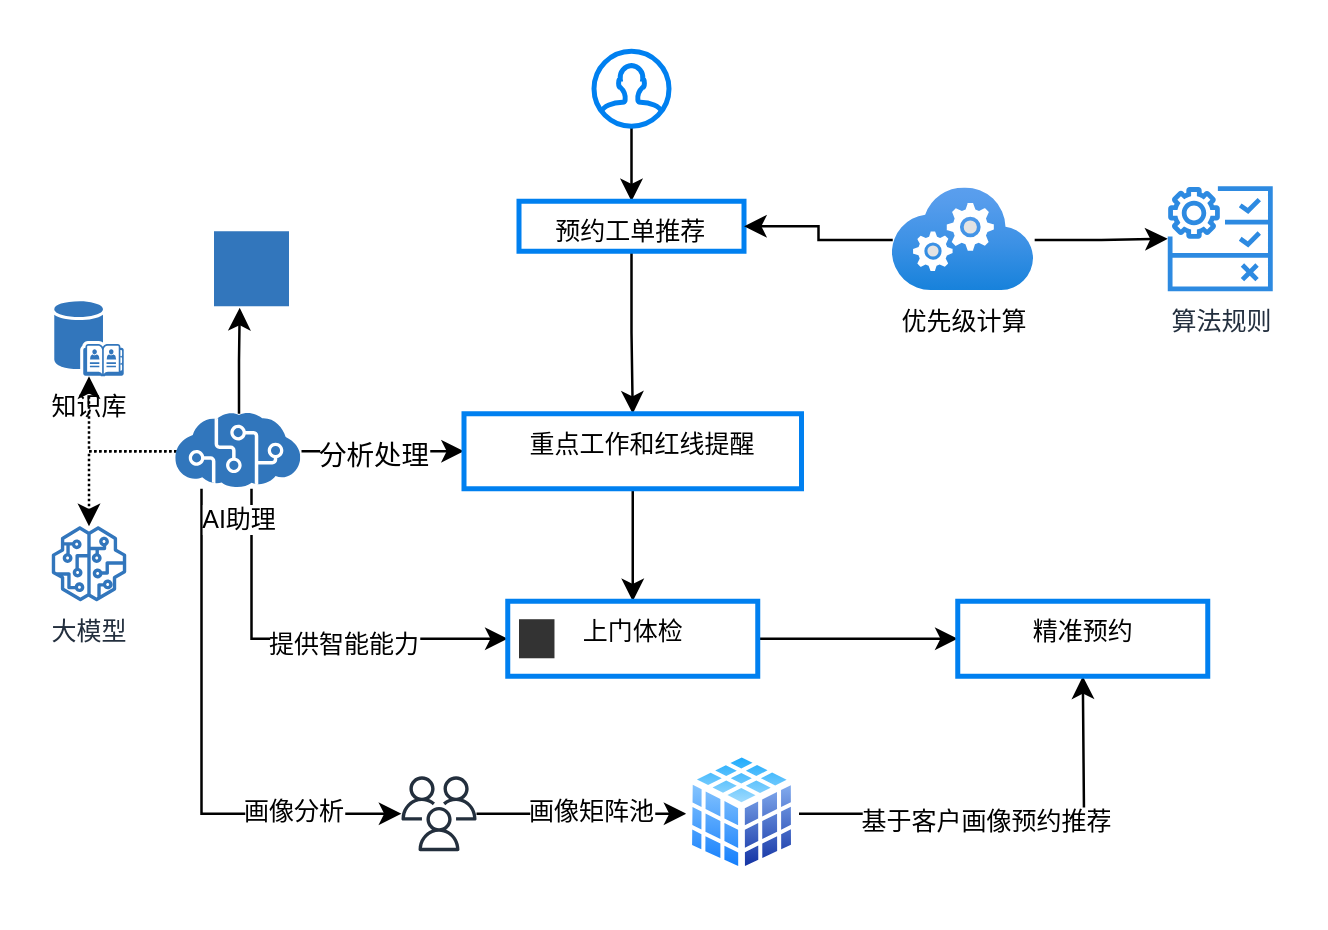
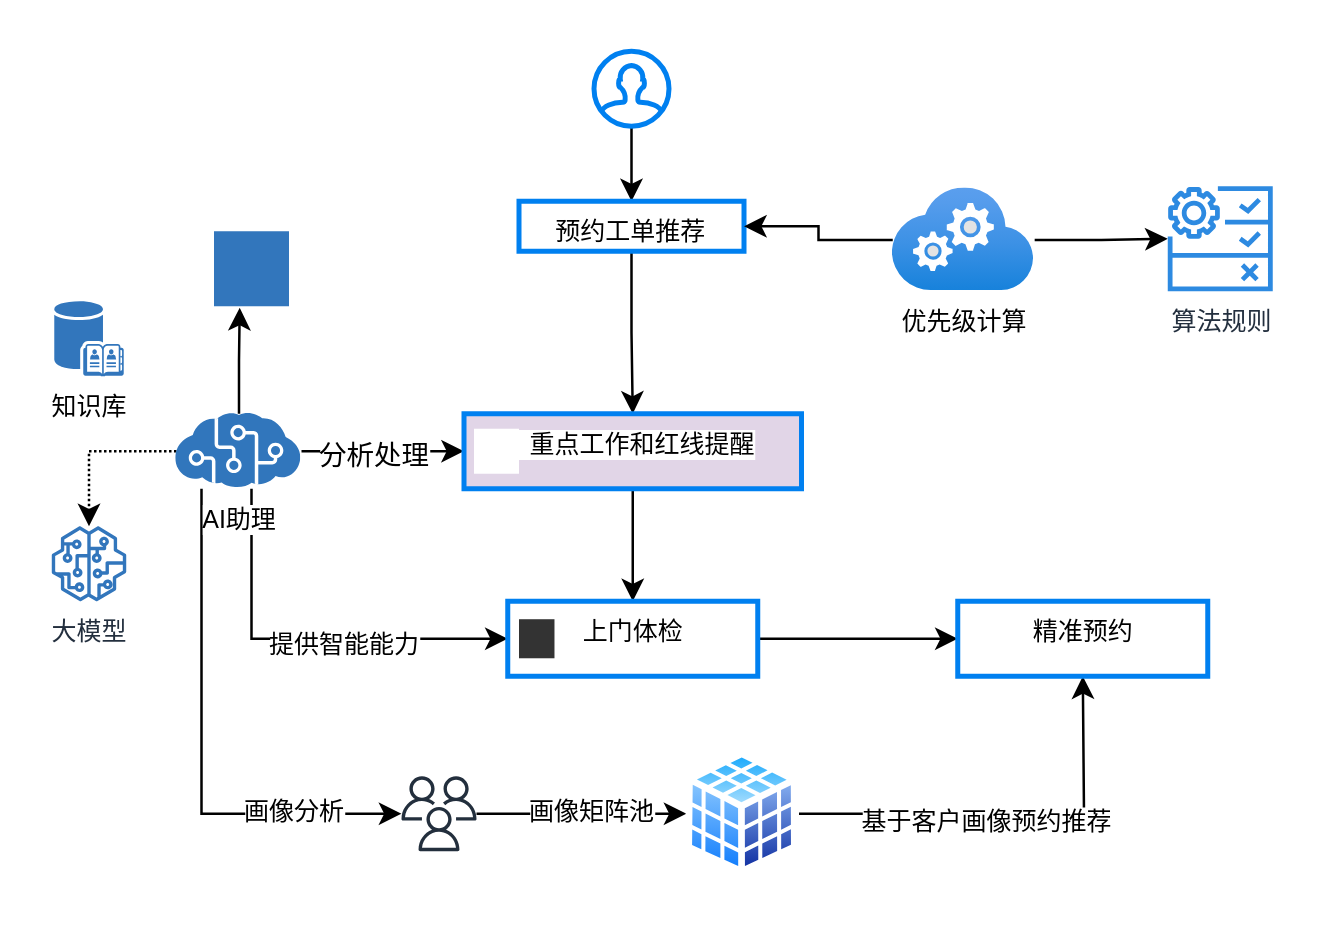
(89, 419) -> none
(633, 451) -> (633, 451)
